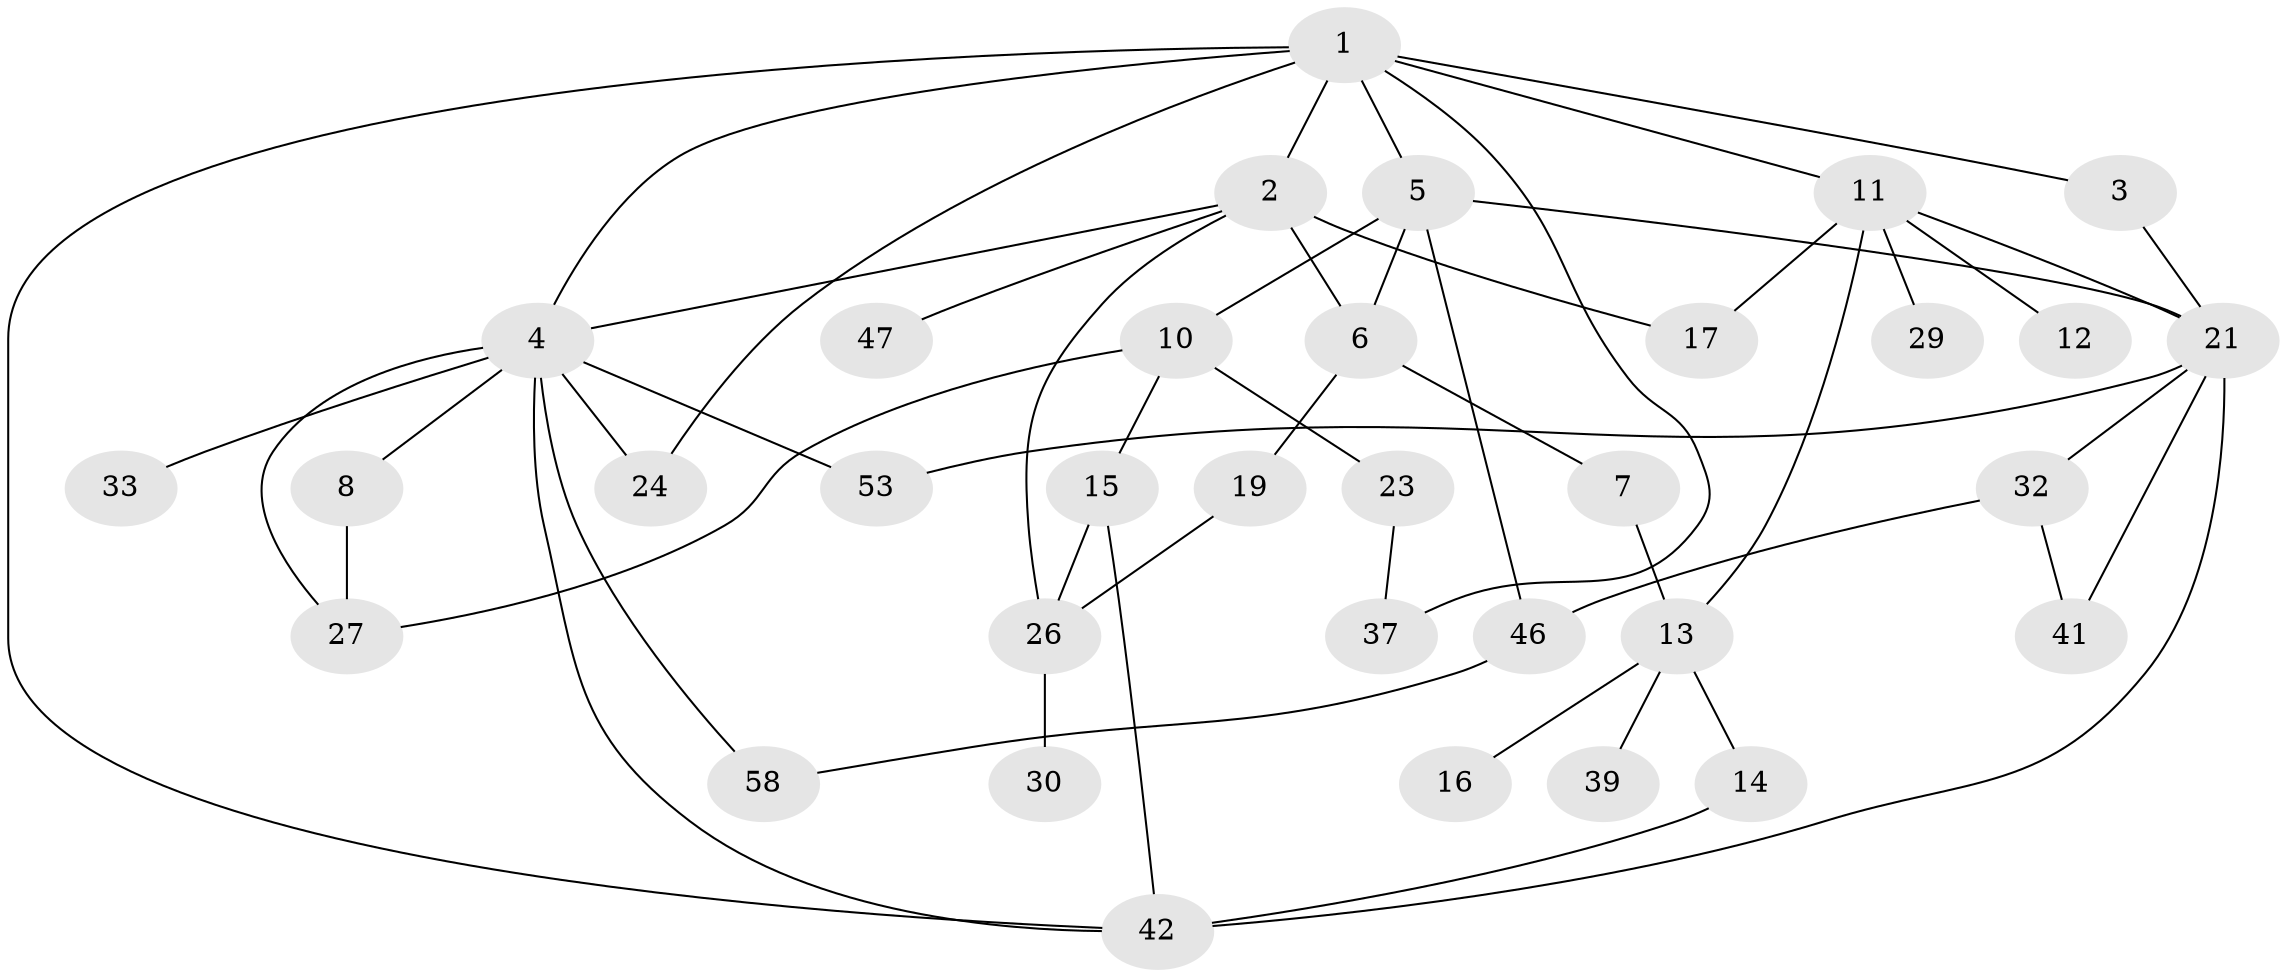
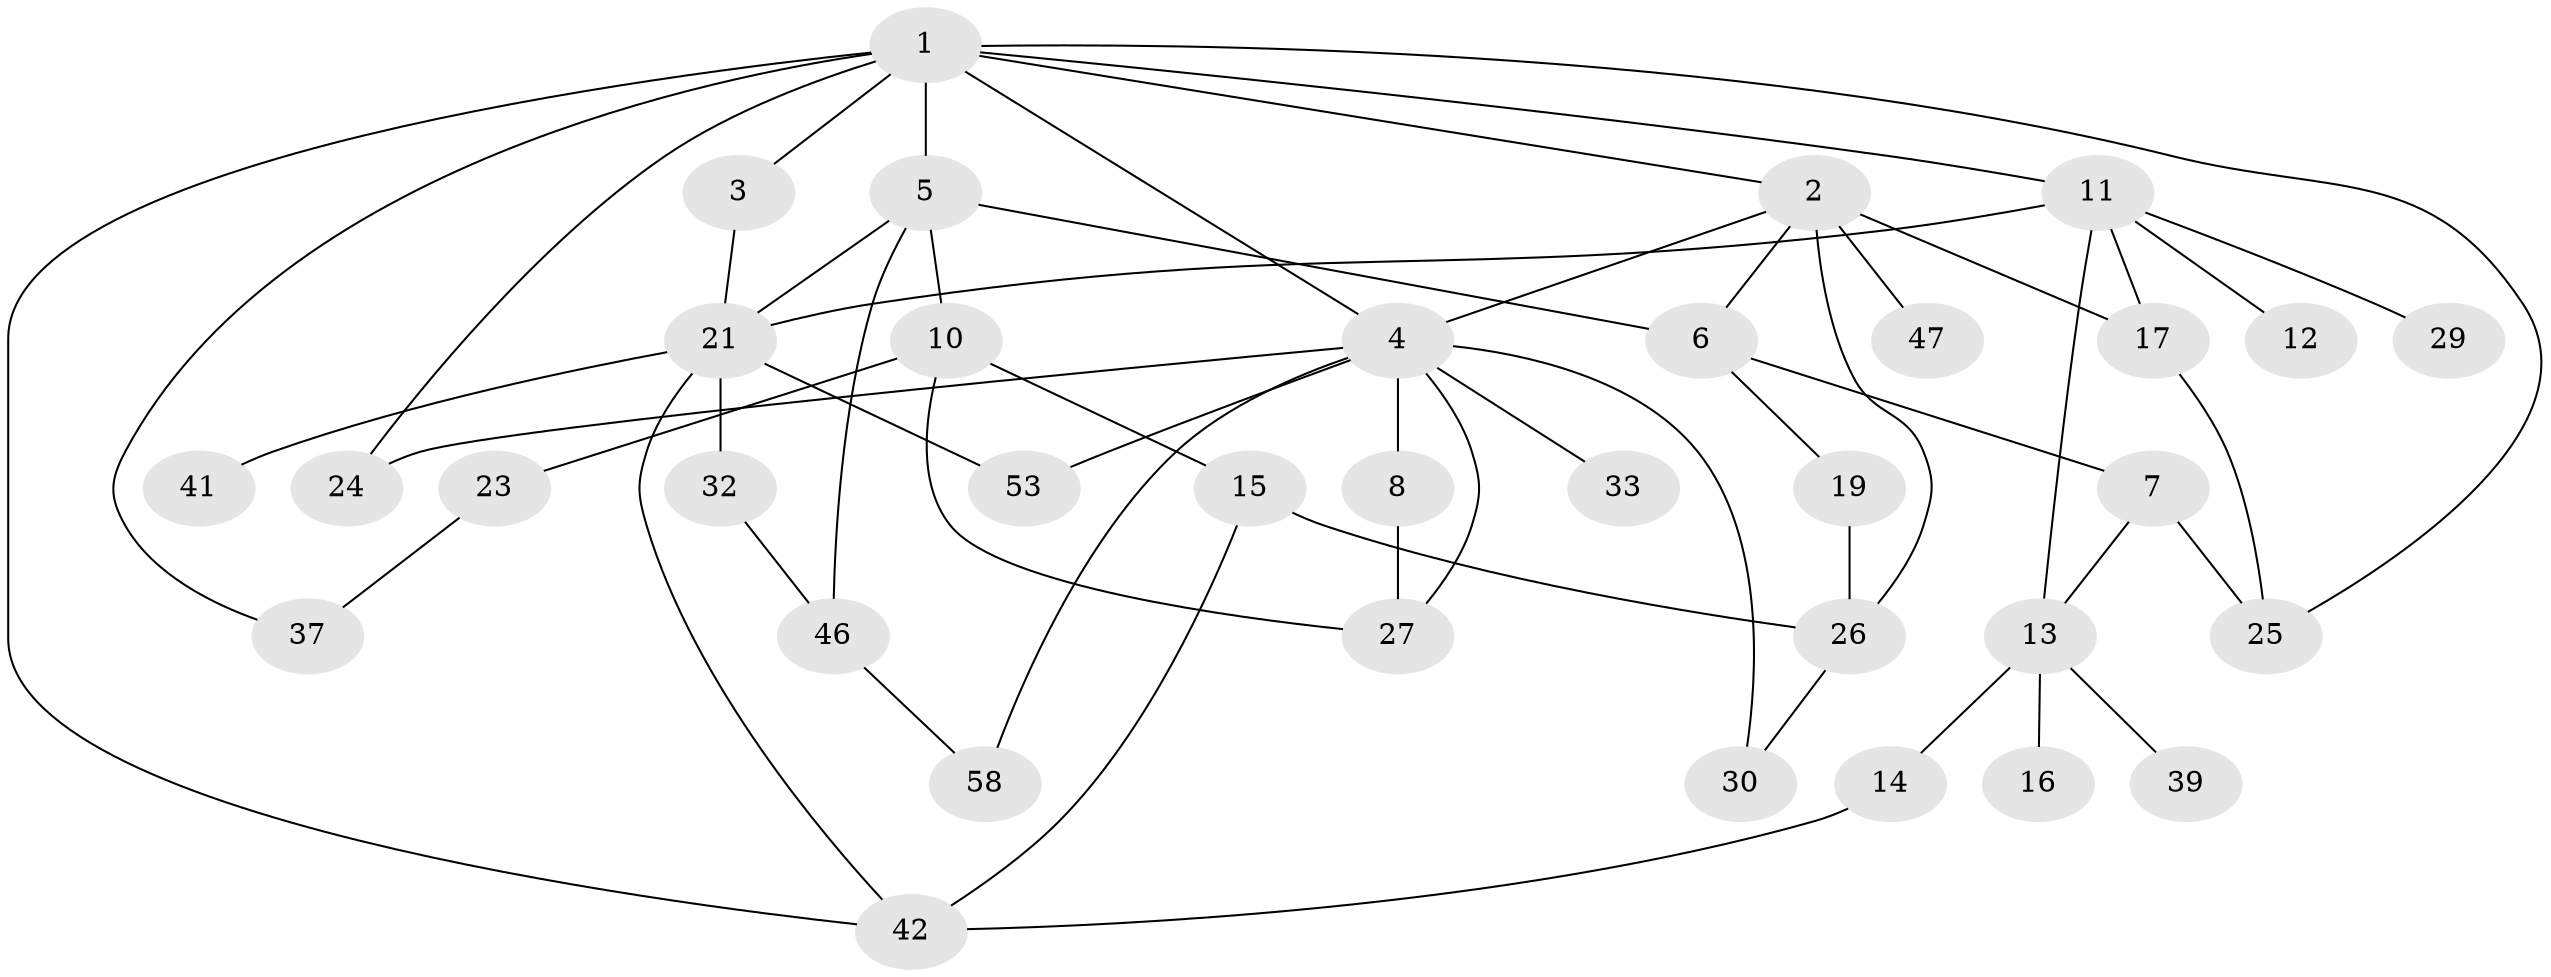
(2052, 563) -> none
none -> (2266, 636)
(669, 803) -> (1707, 466)
